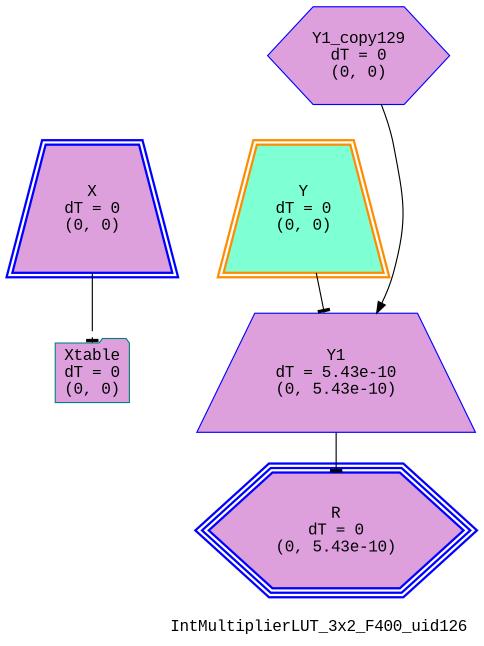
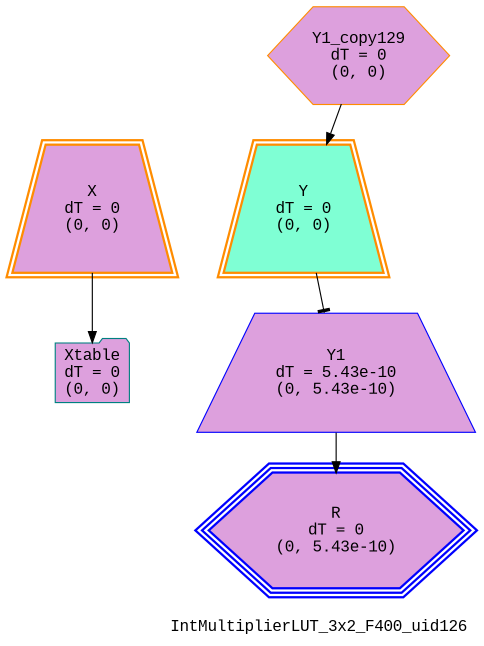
(359, 56) -> (359, 56)
(403, 204) -> (336, 119)
(92, 209) -> (92, 209)
(92, 302) -> (92, 302)
(336, 450) -> (336, 450)
